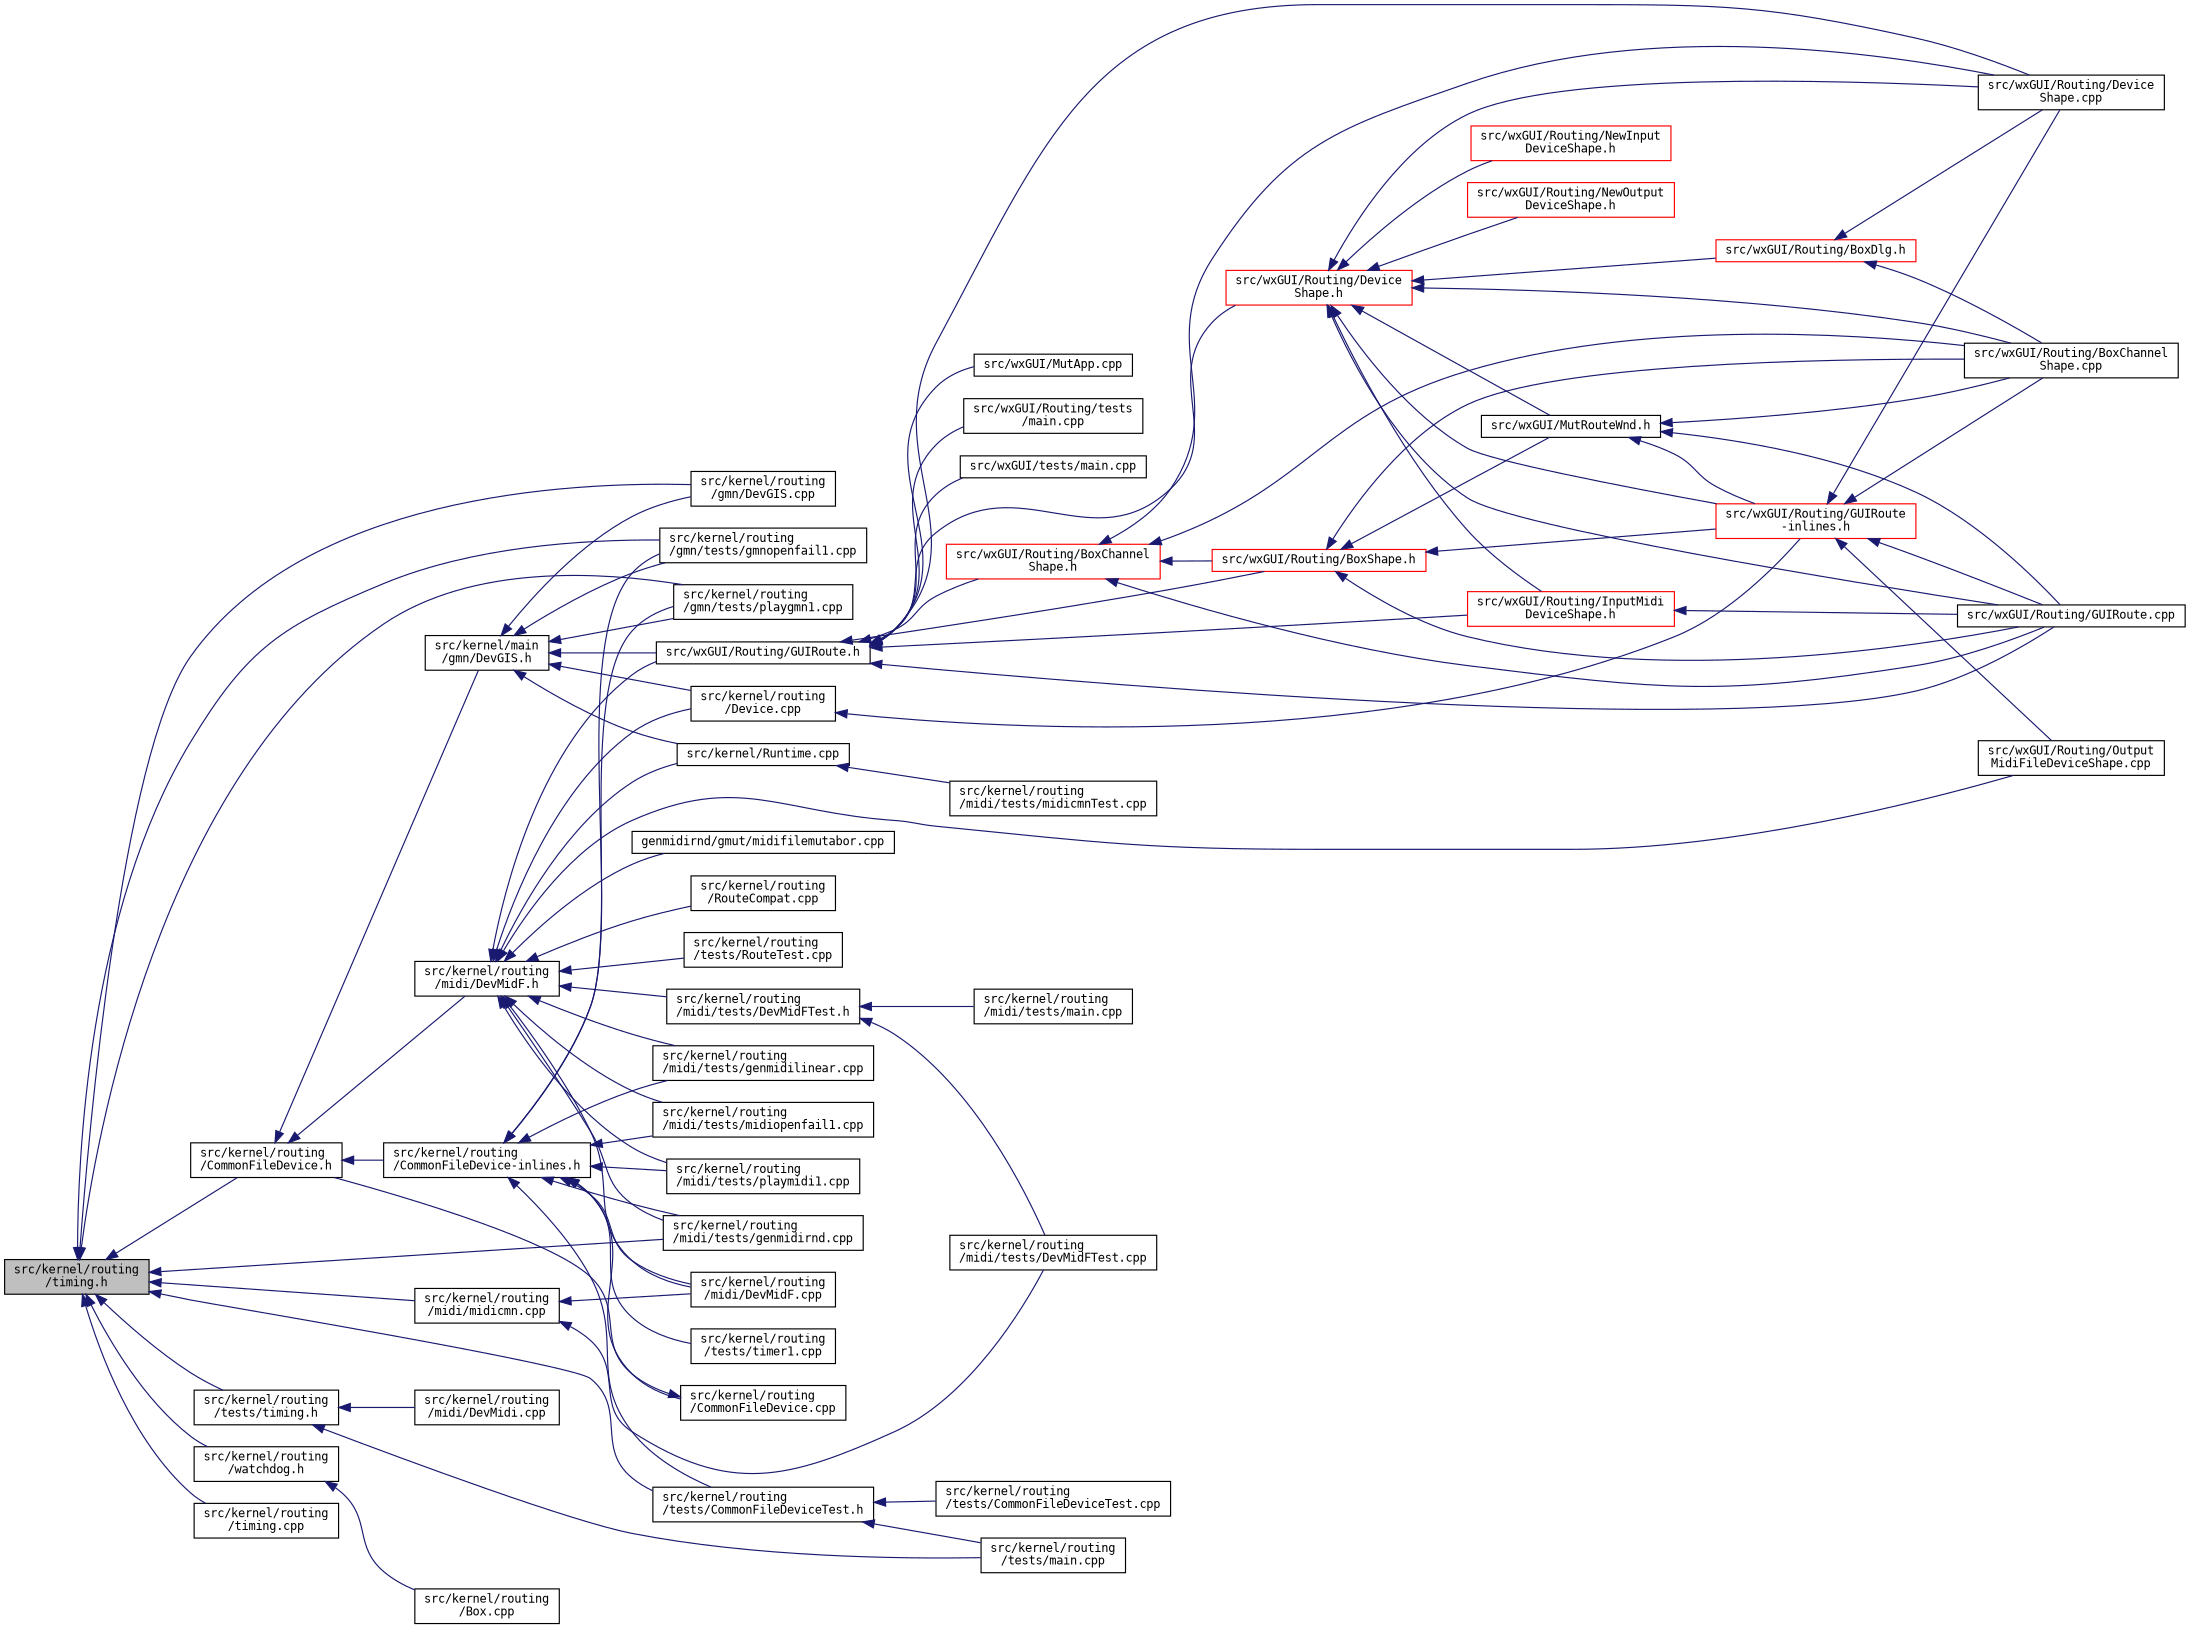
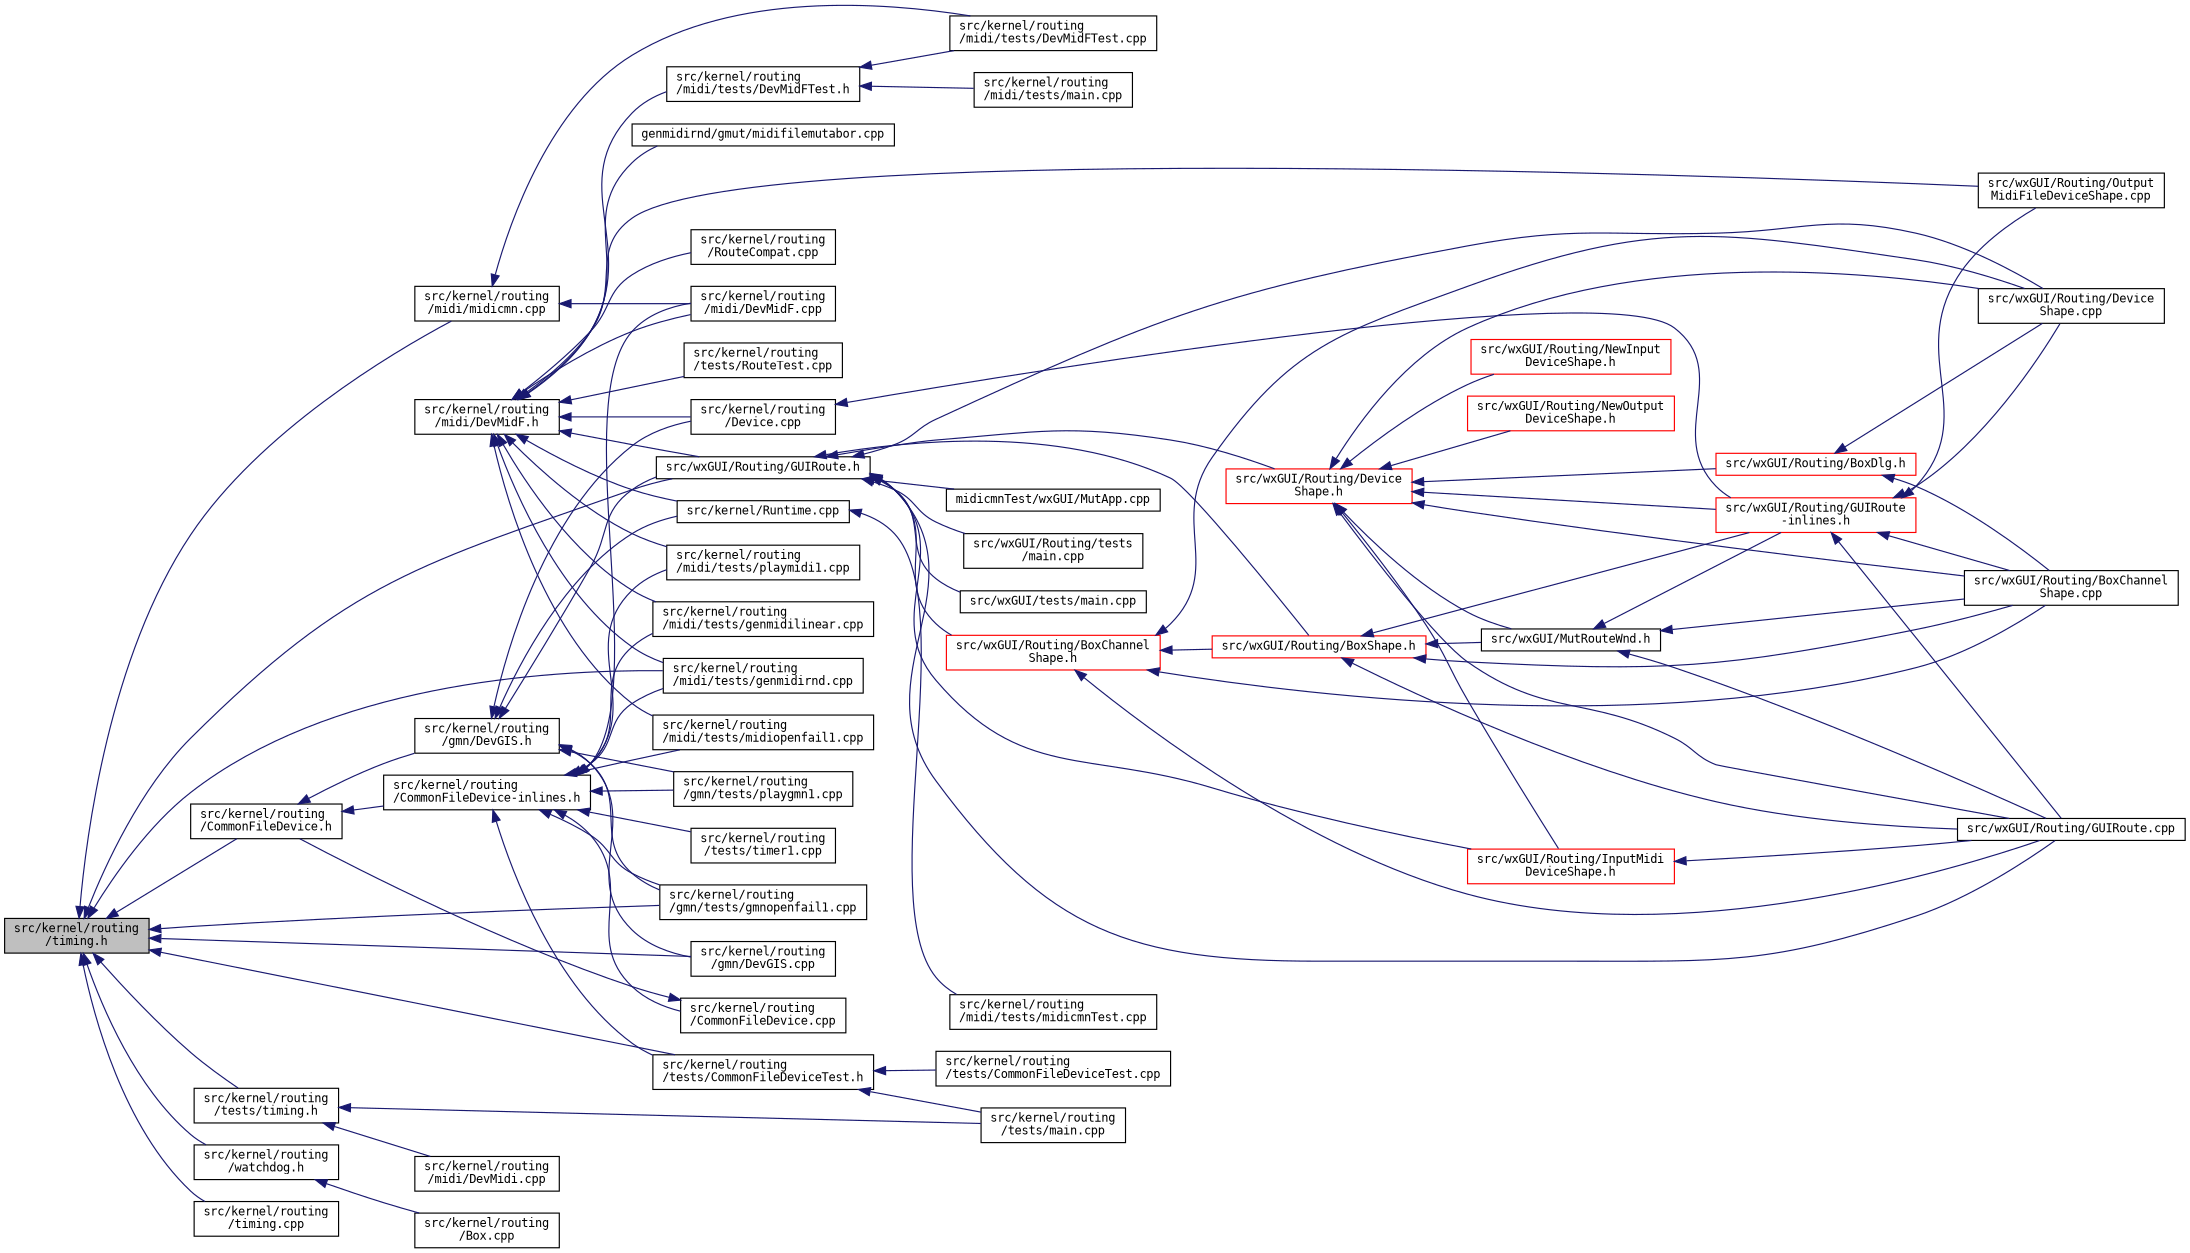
(1053, 365) -> (1053, 500)
(487, 653) -> (487, 736)
(245, 769) -> (326, 623)
(381, 1066) -> none
